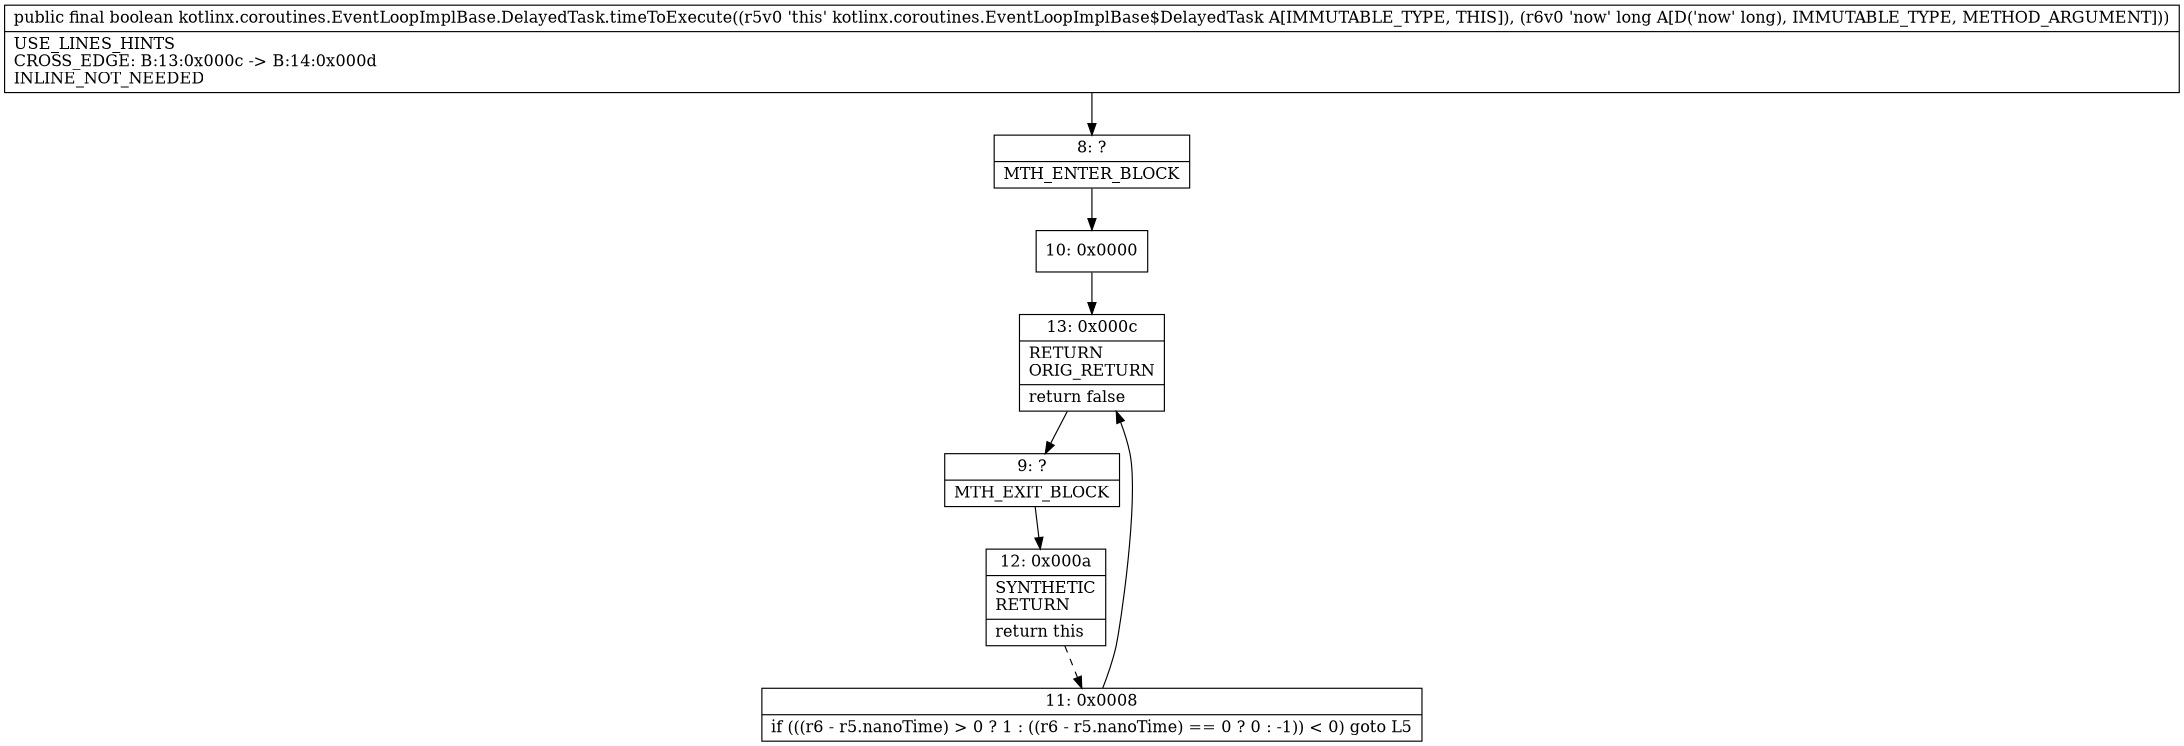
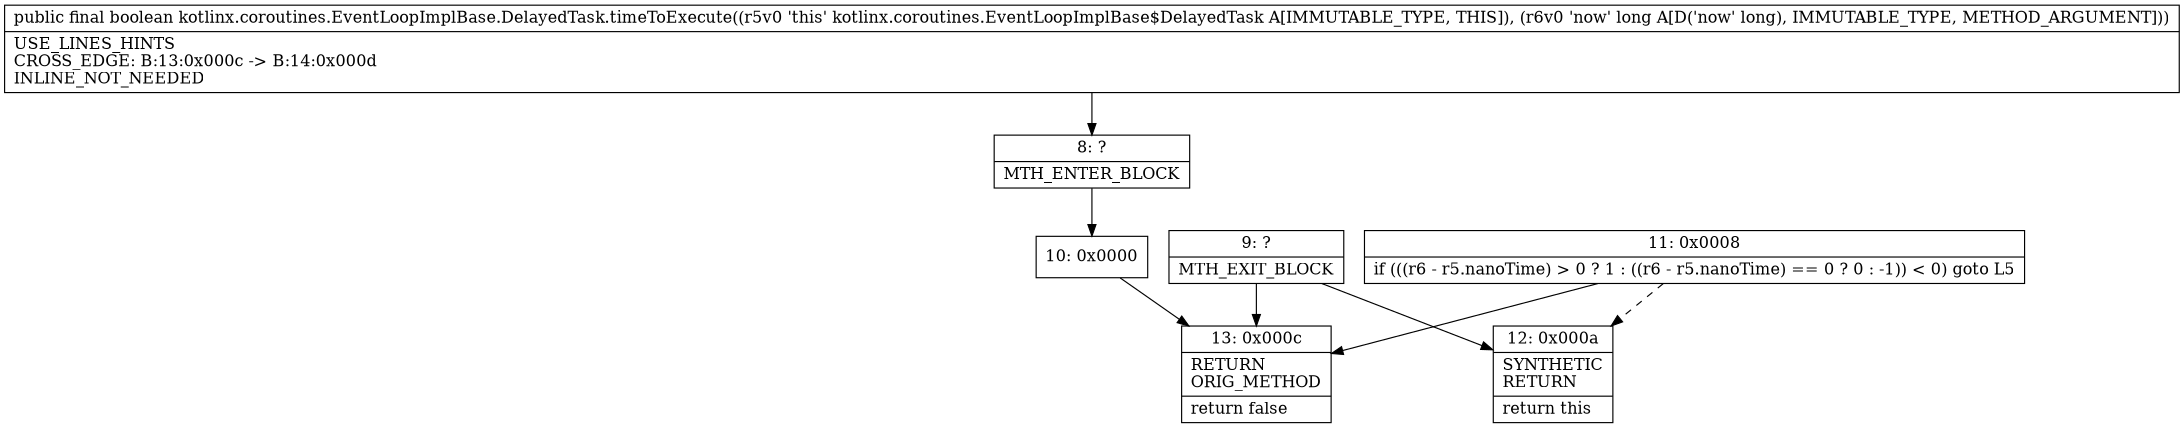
(1092, 371) -> (1256, 382)
(1059, 427) -> (1256, 299)
(1071, 662) -> (1642, 301)
